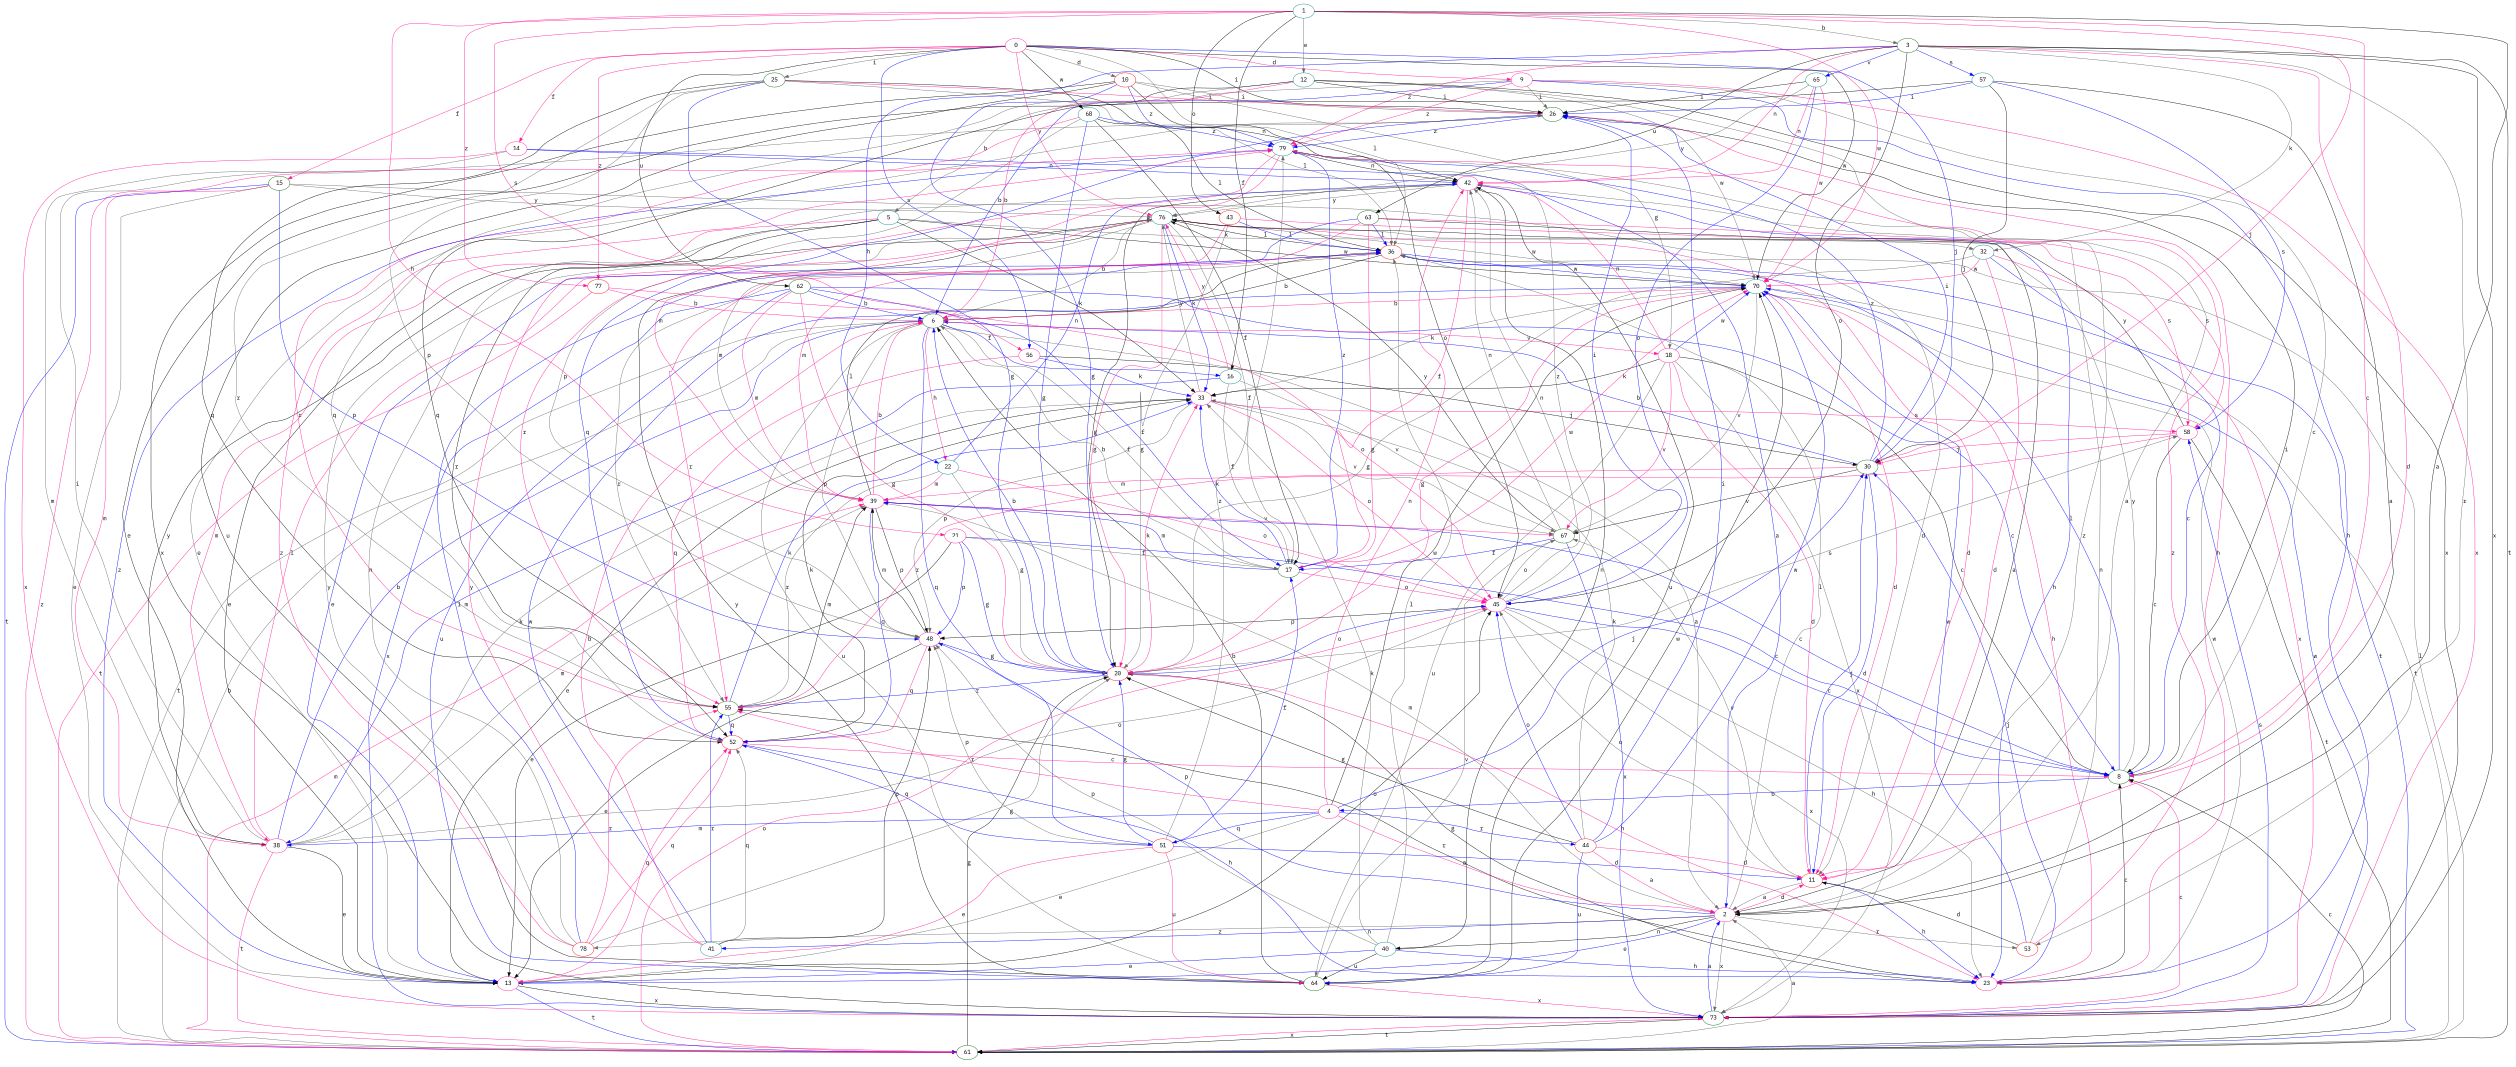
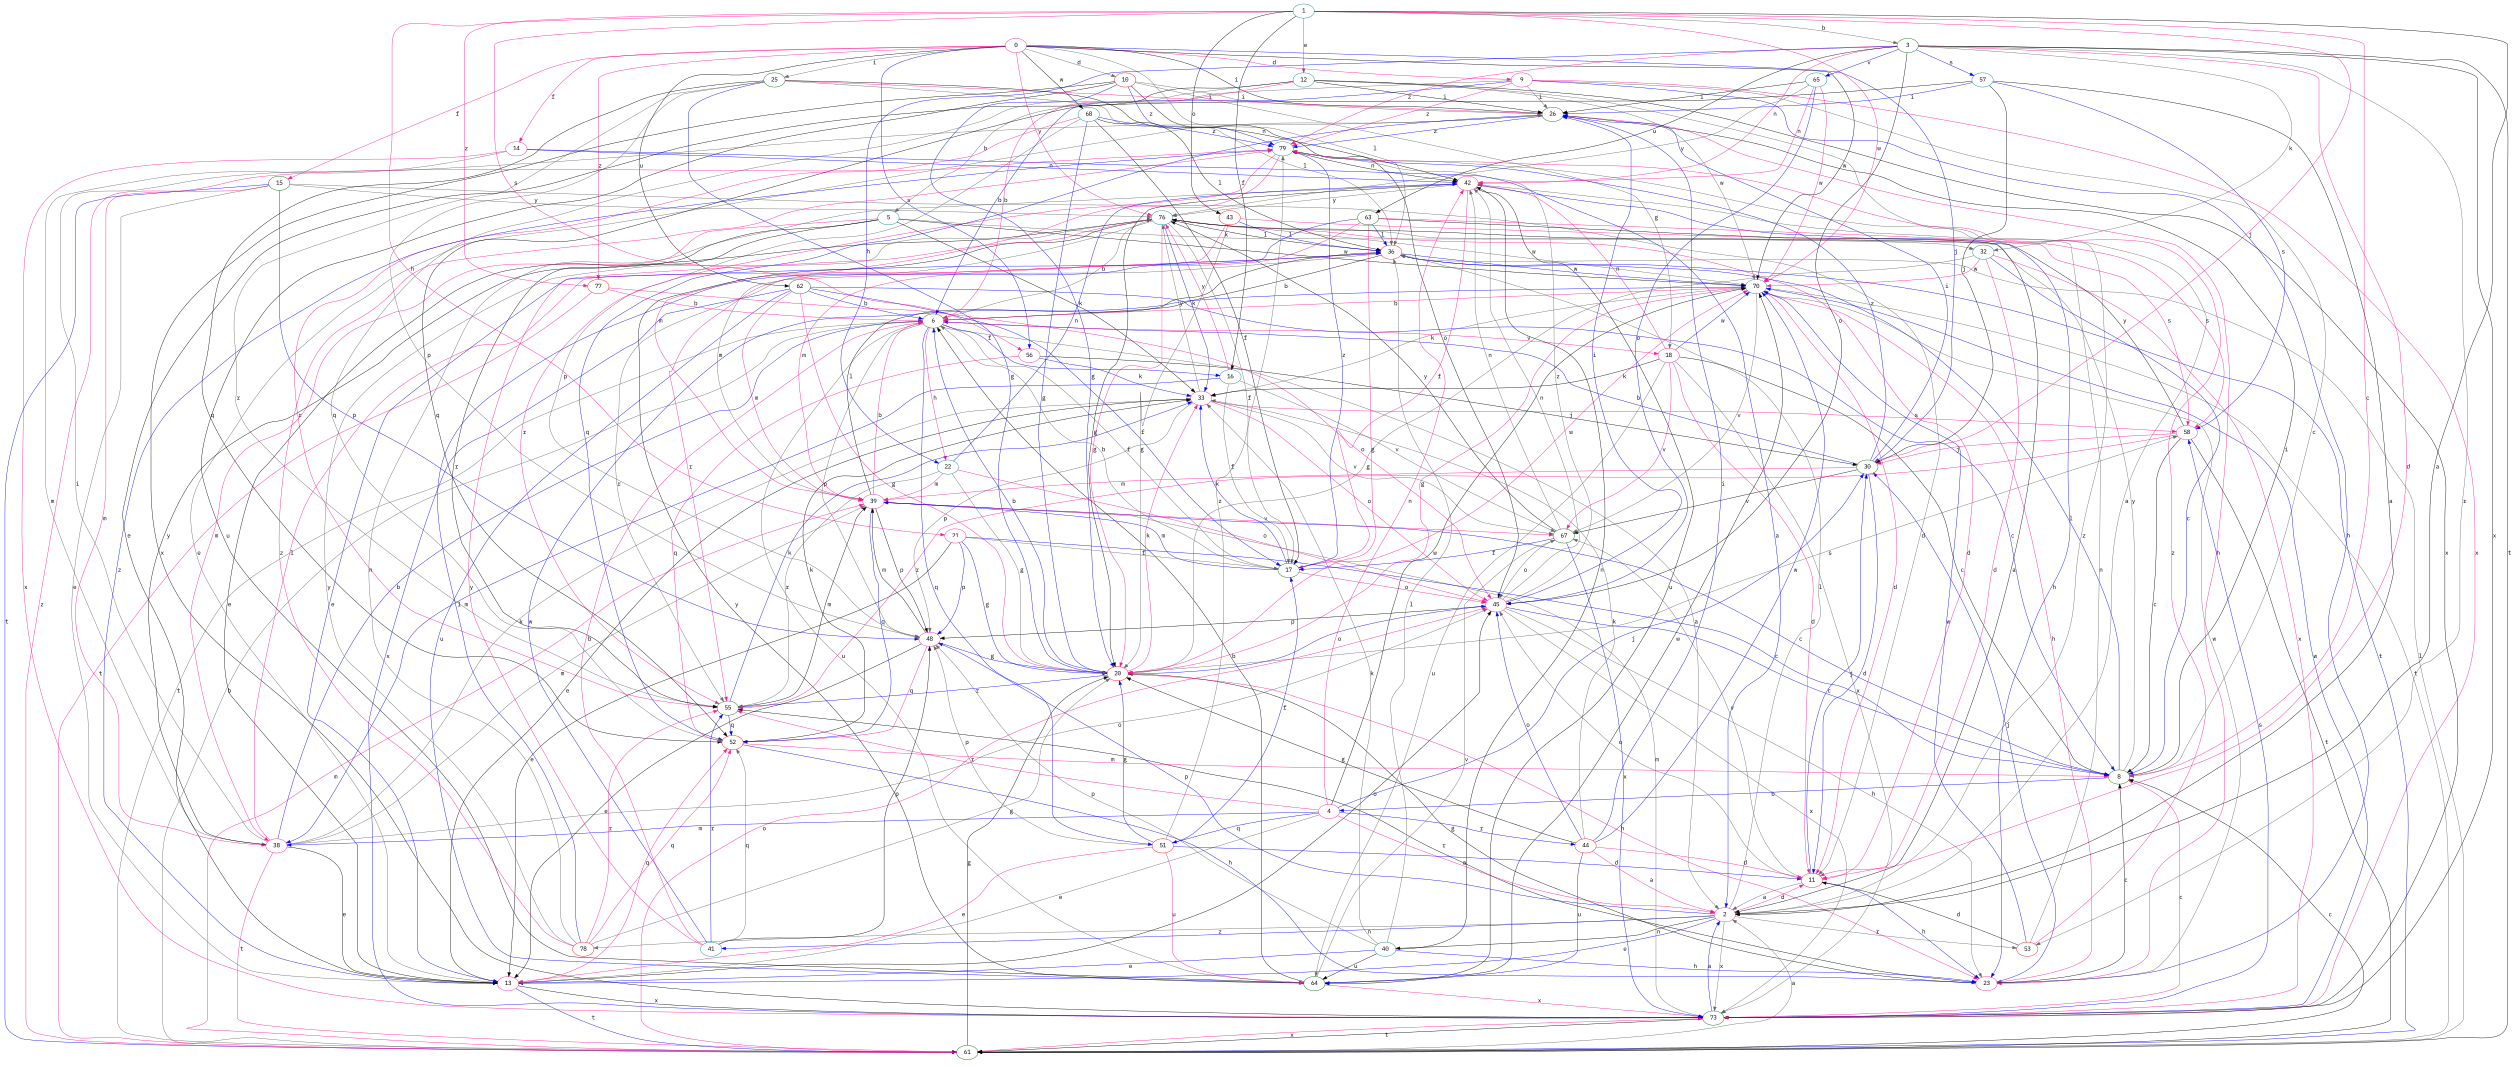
(1325, 666) -> (1540, 608)
(1113, 760) -> (1113, 760)
(934, 815) -> none
